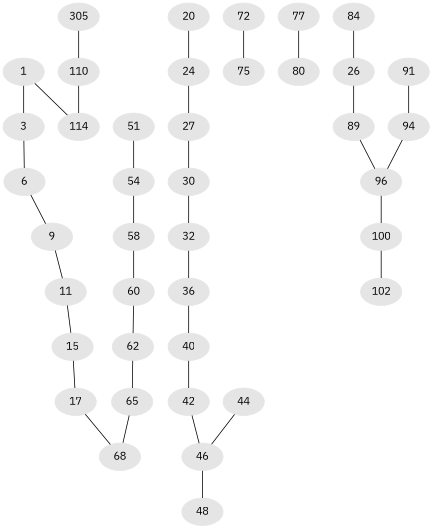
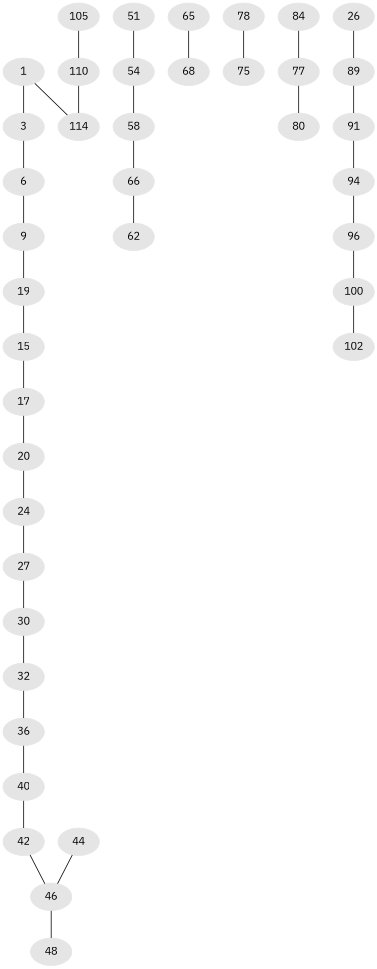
(79, 17) -> (79, 17)
(244, 17) -> (244, 17)
(354, 44) -> (299, 44)
(367, 154) -> (354, 99)
(66, 292) -> (24, 292)
(134, 292) -> (134, 182)
(133, 374) -> none
(98, 429) -> (24, 429)
